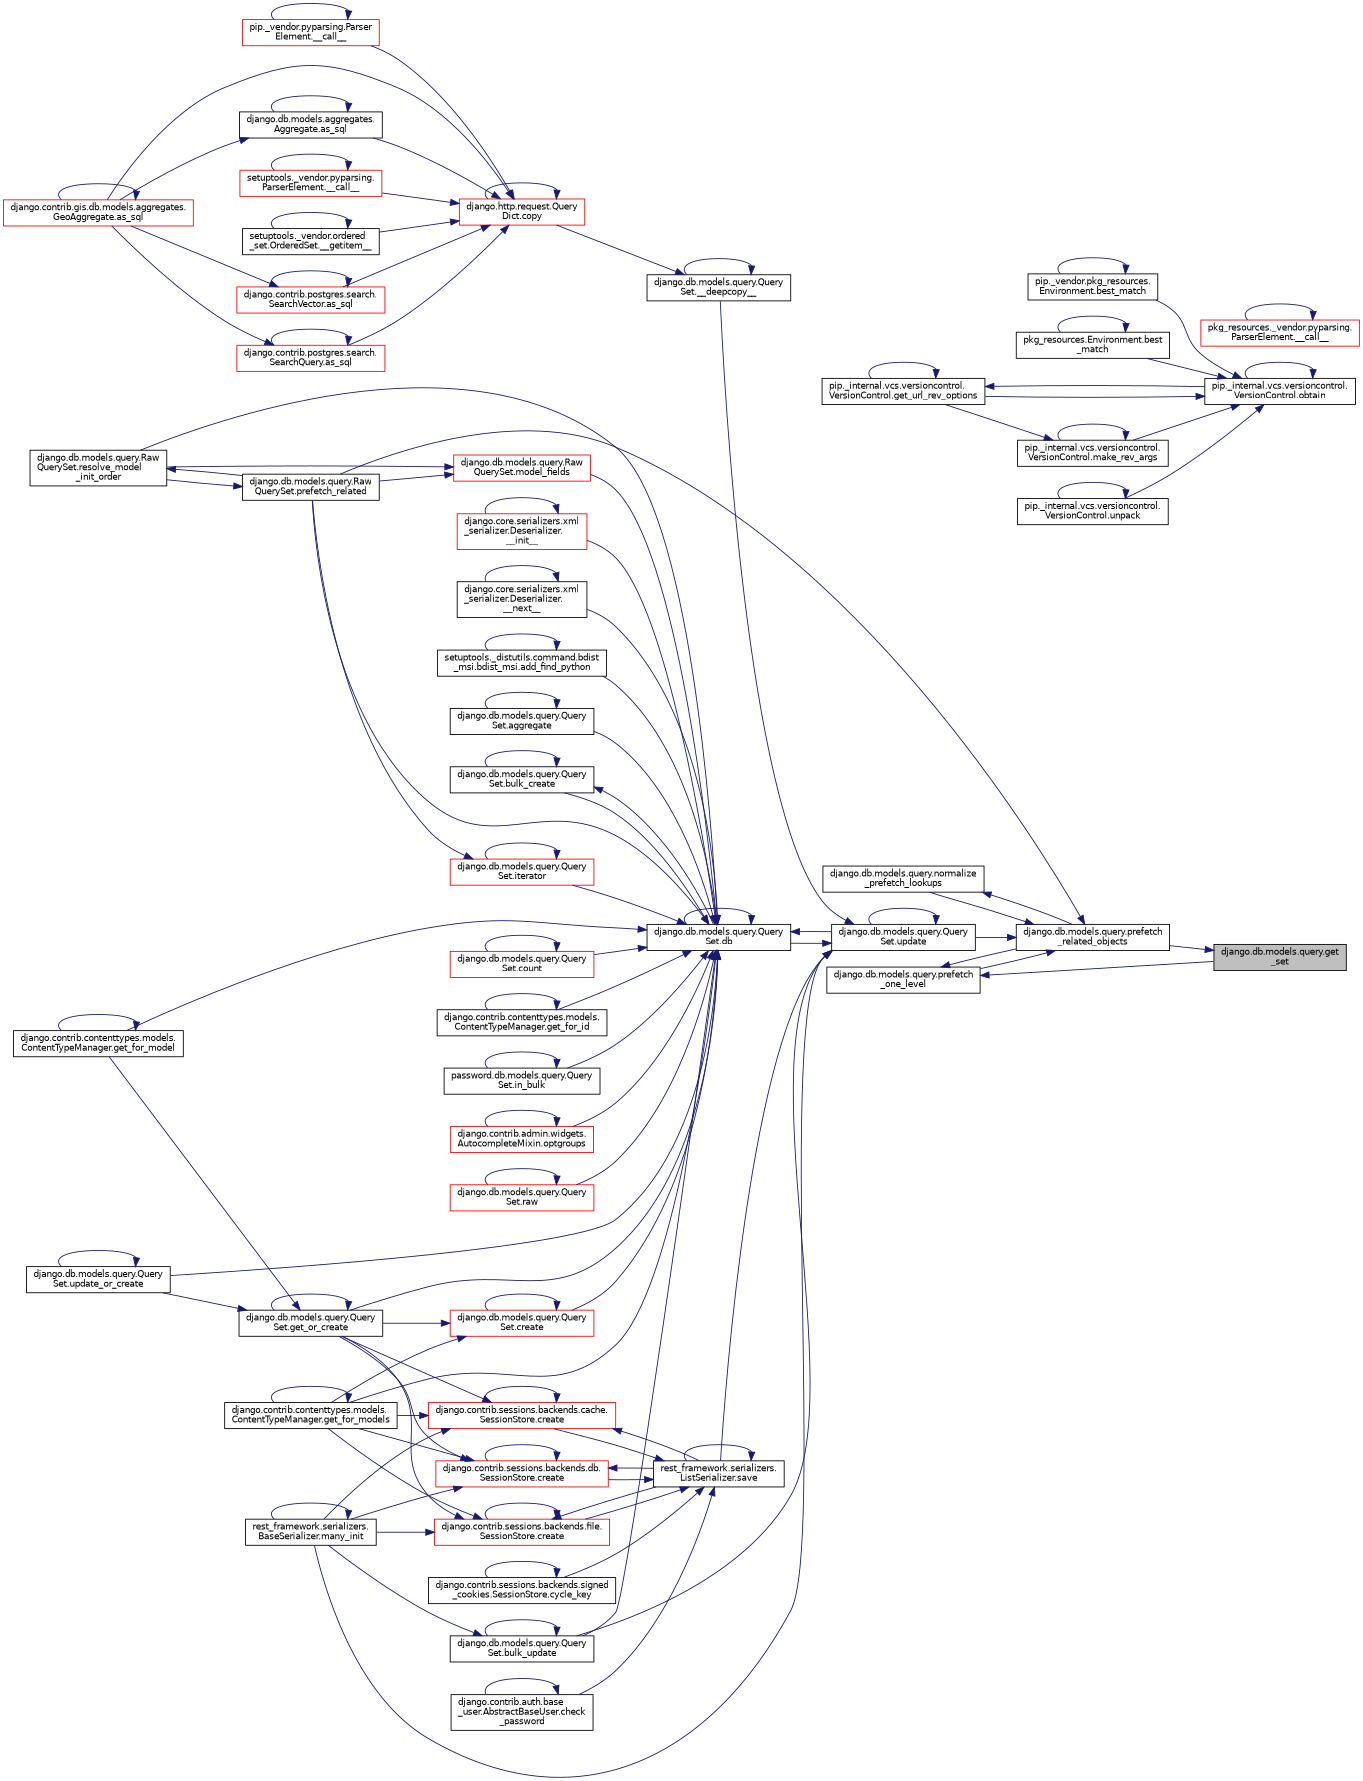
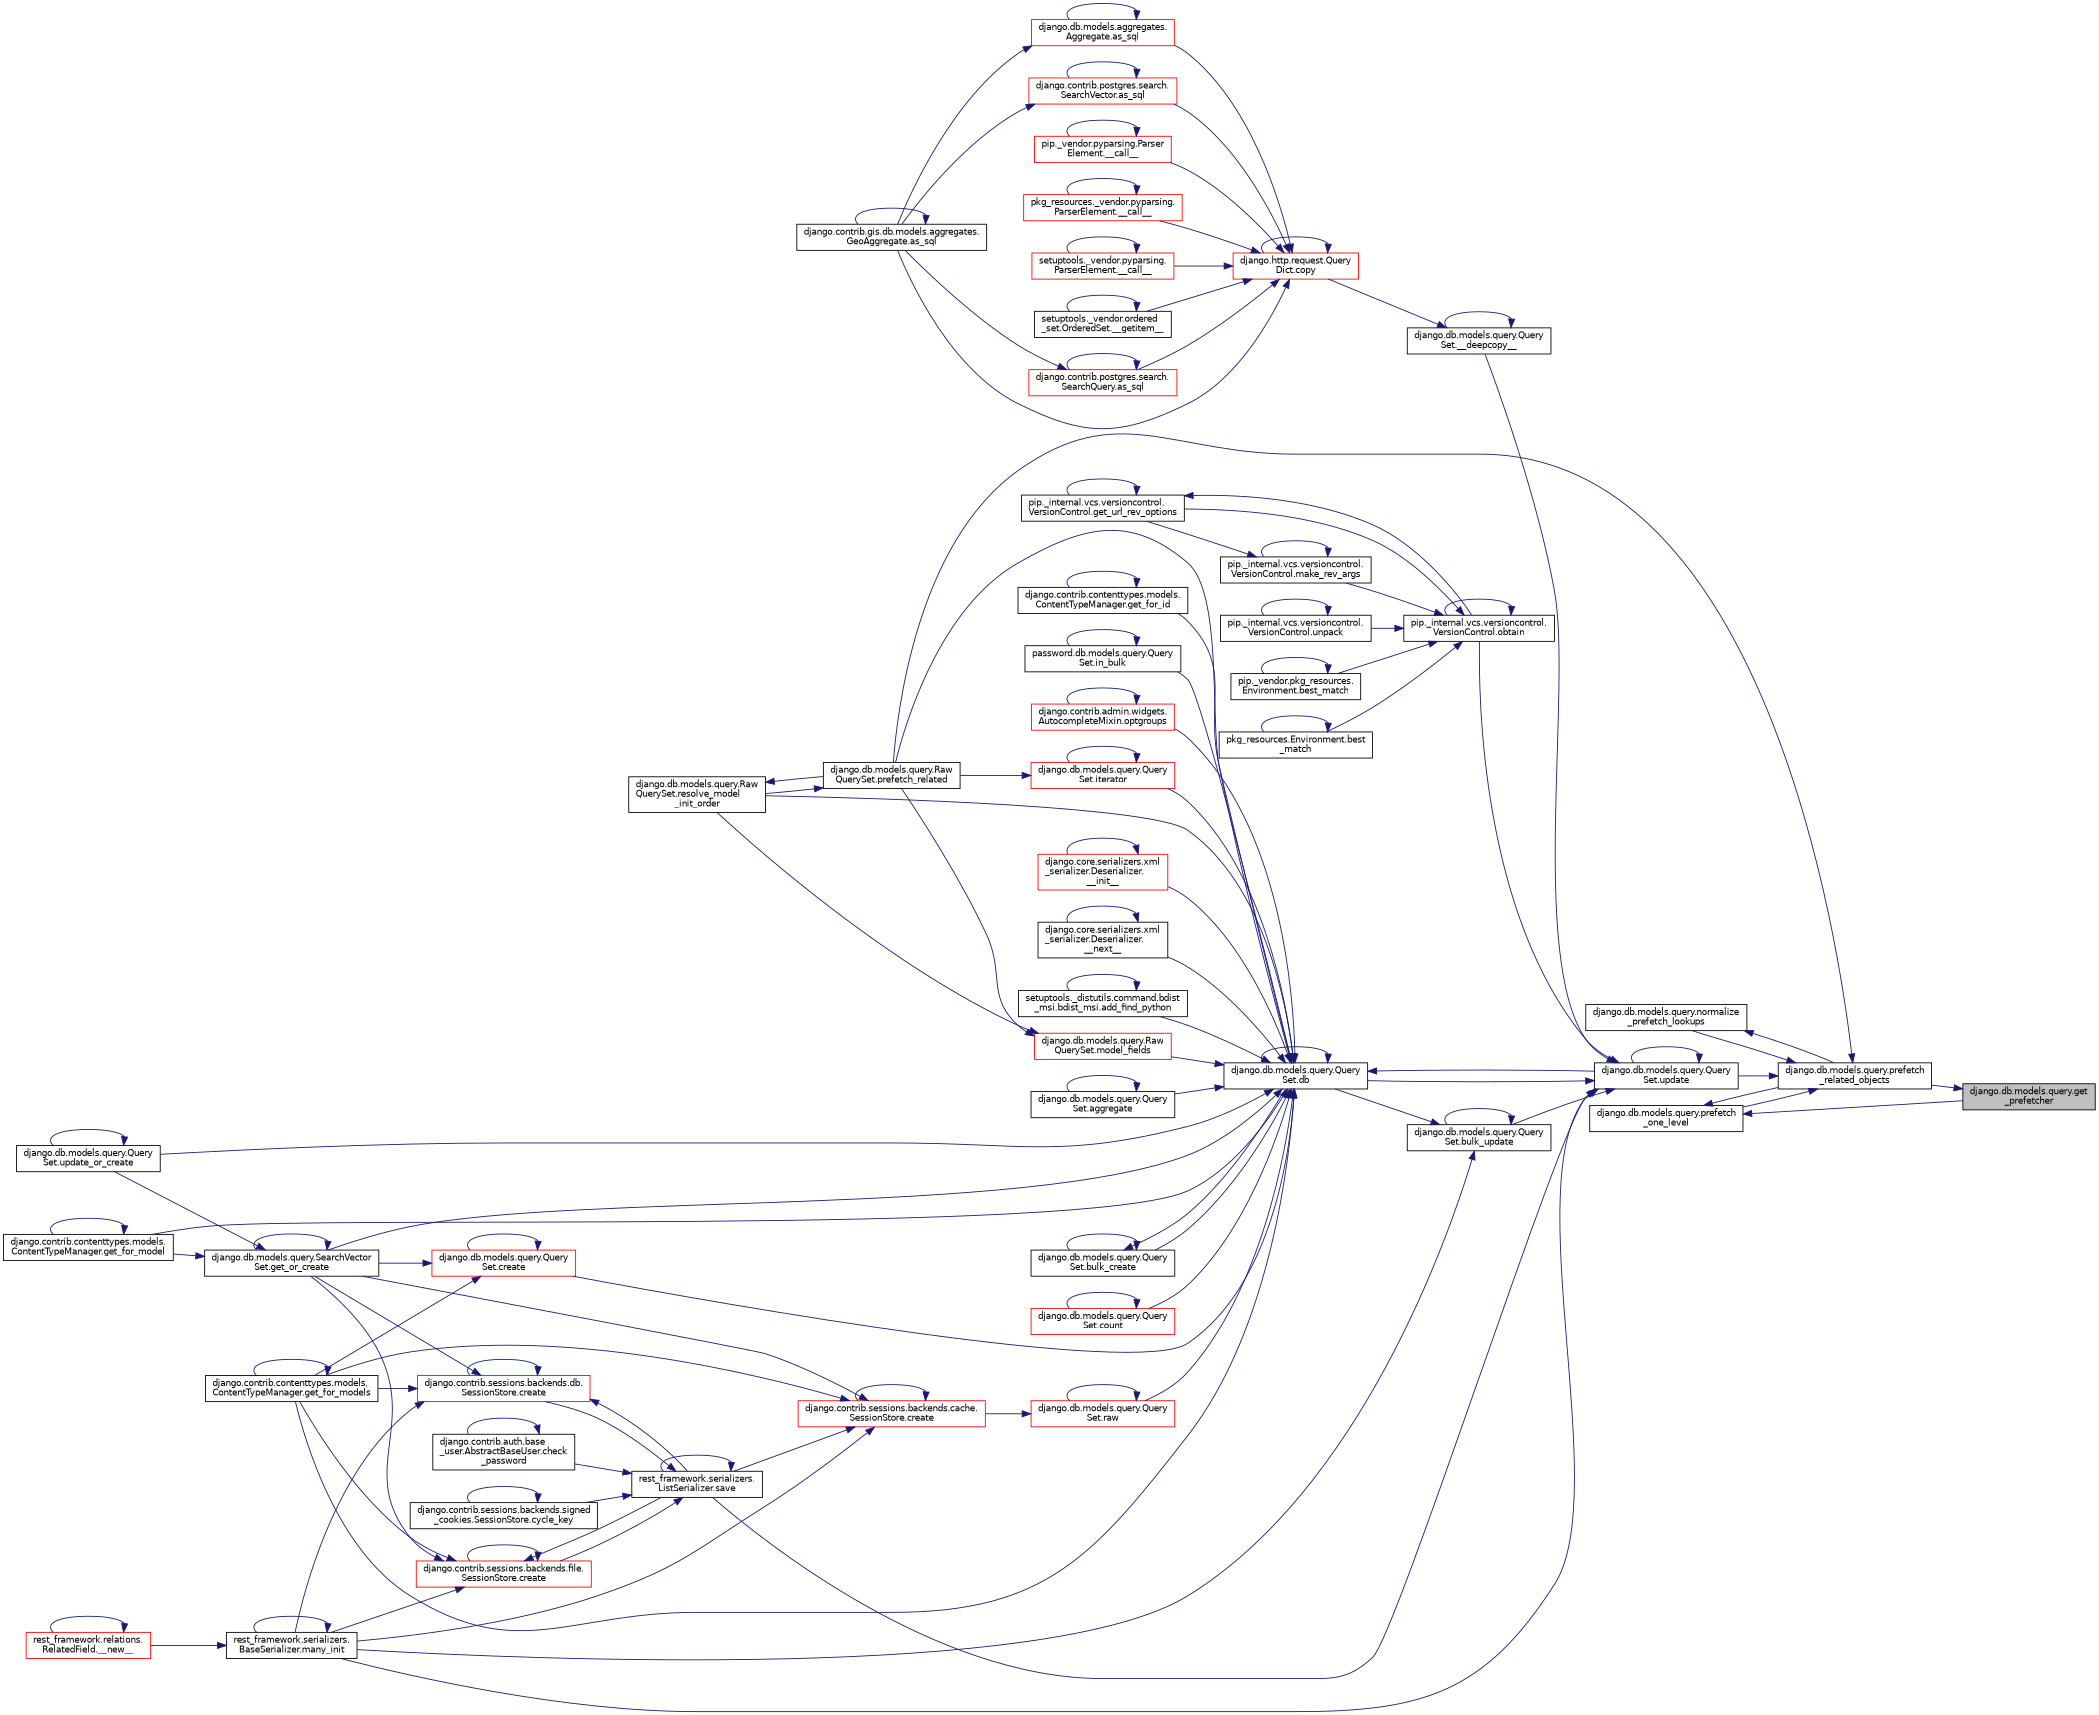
(311, 125) -> (1103, 33)
(98, 213) -> (892, 237)
none -> (1206, 234)
none -> (1504, 865)
(1280, 958) -> (2029, 1097)
(666, 1307) -> (1383, 1105)
(311, 1323) -> (292, 1263)
(605, 1442) -> (1004, 1414)
none -> (88, 1645)
